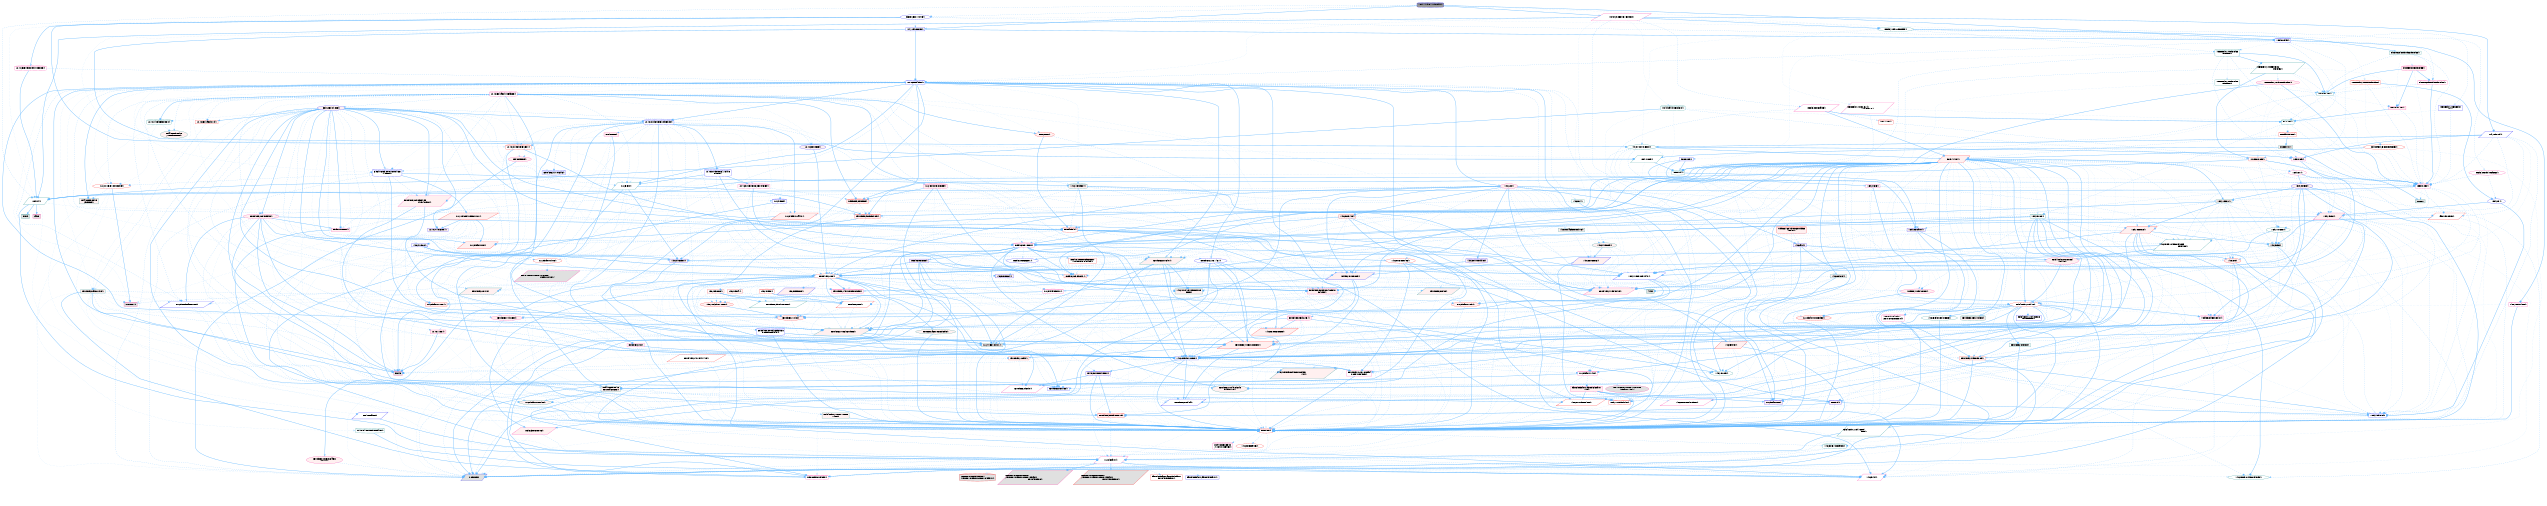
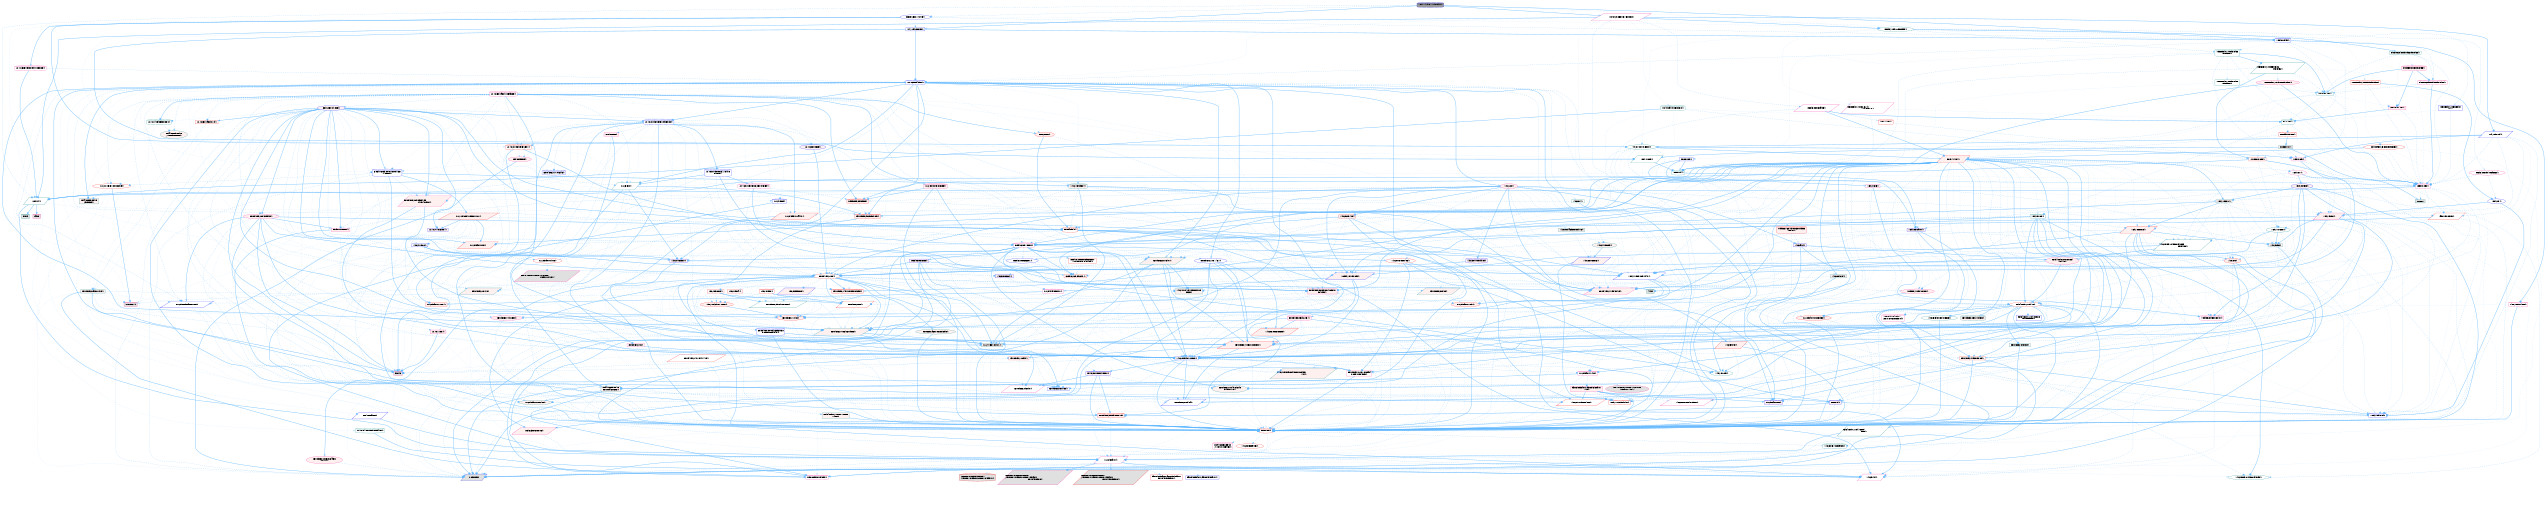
(1350, 276) -> (1350, 276)
(847, 291) -> (847, 291)
